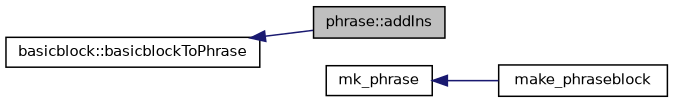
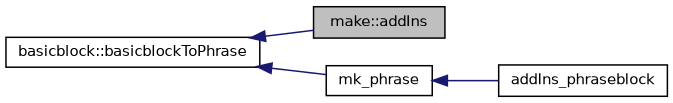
(379, 22) -> (379, 22)
none -> (299, 71)
(583, 81) -> (583, 81)
